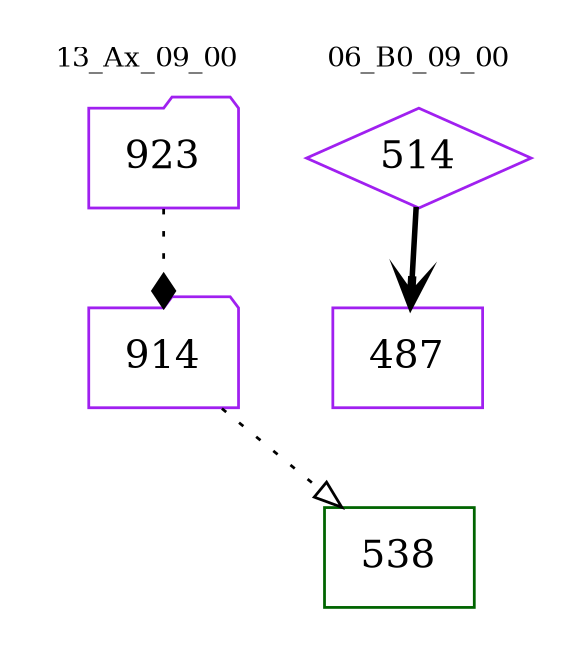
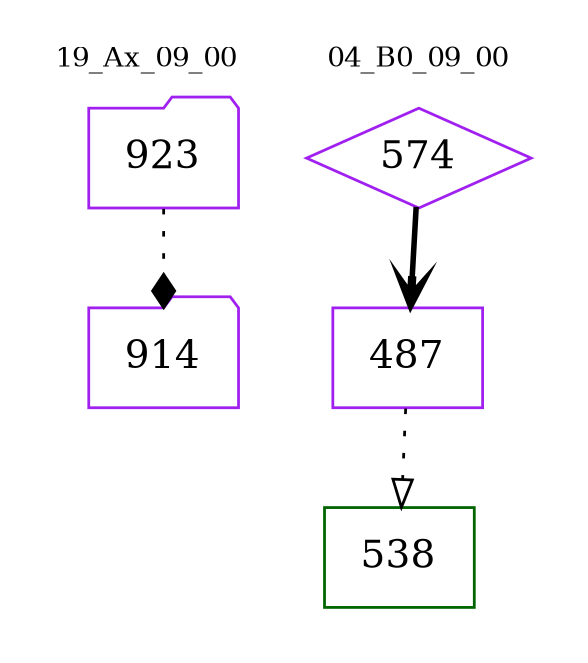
(147, 60) -> (147, 60)
(419, 60) -> (419, 60)
(419, 158) -> (419, 158)
(271, 449) -> (404, 444)
